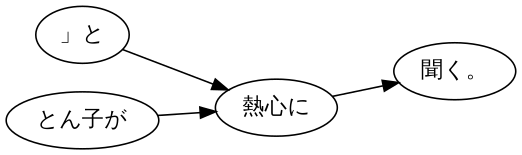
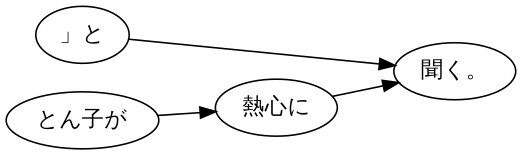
(168, 67) -> (254, 52)
